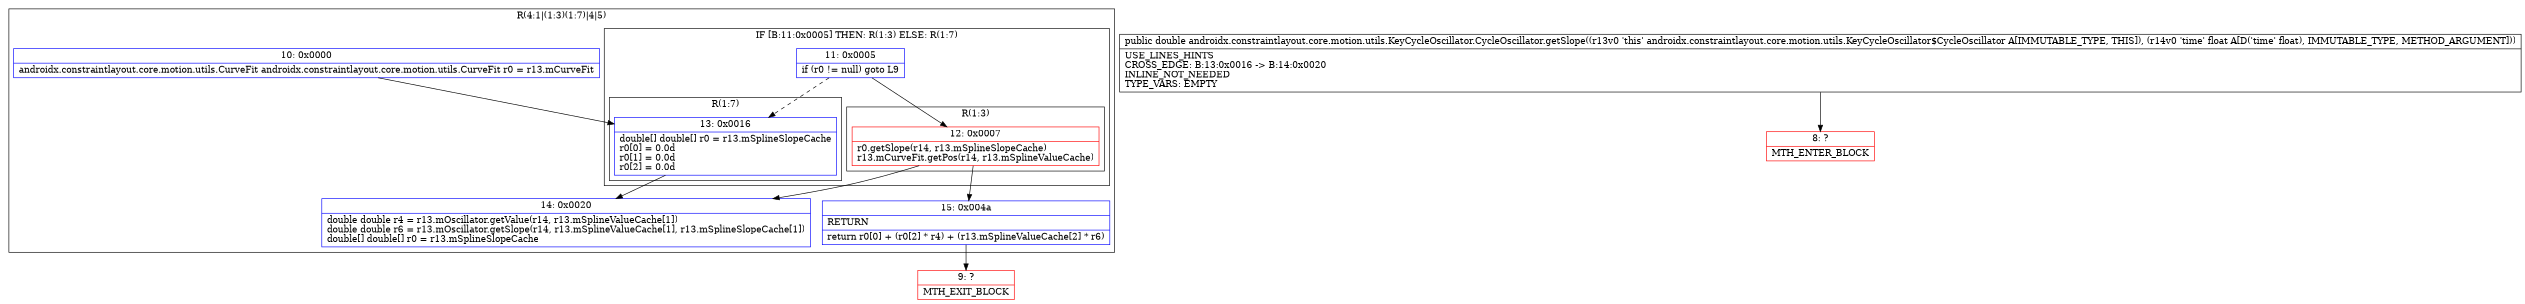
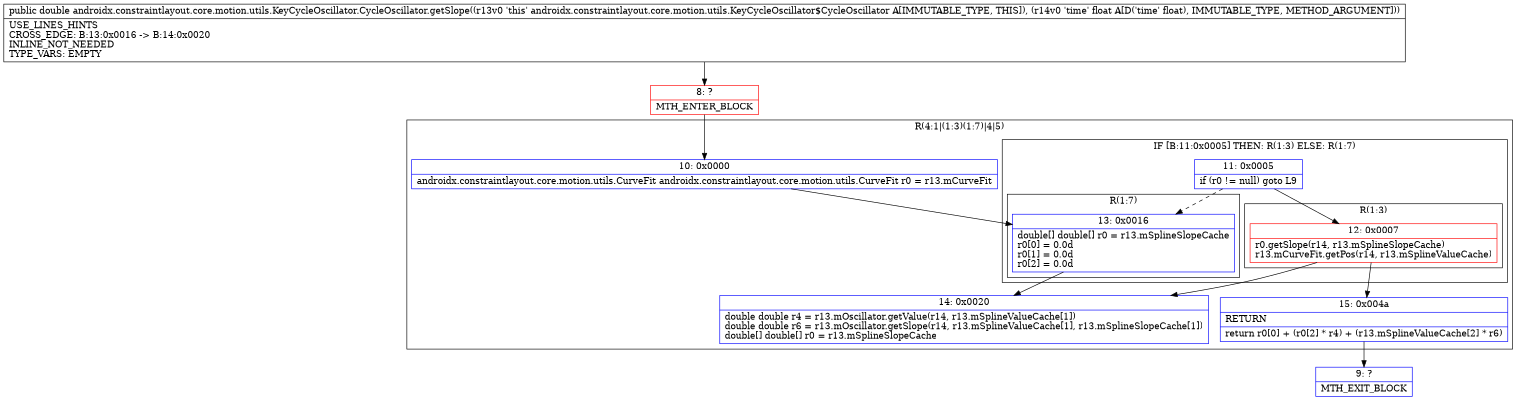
none -> (705, 134)
(966, 285) -> (1364, 382)
